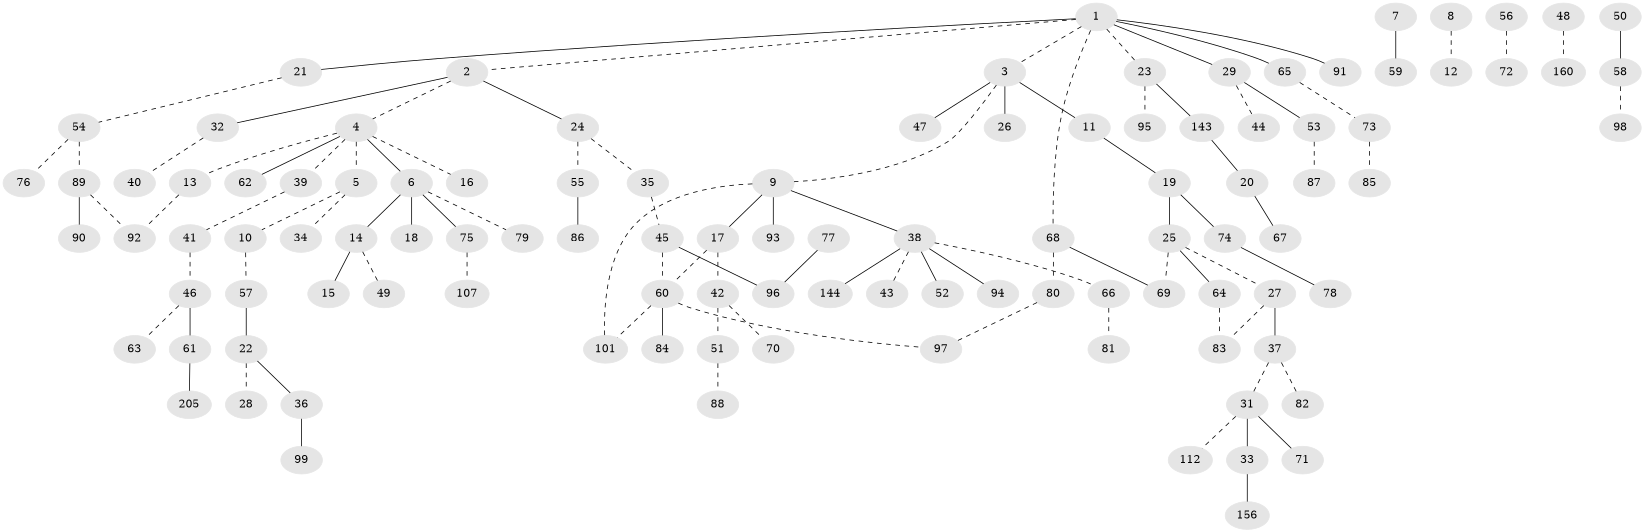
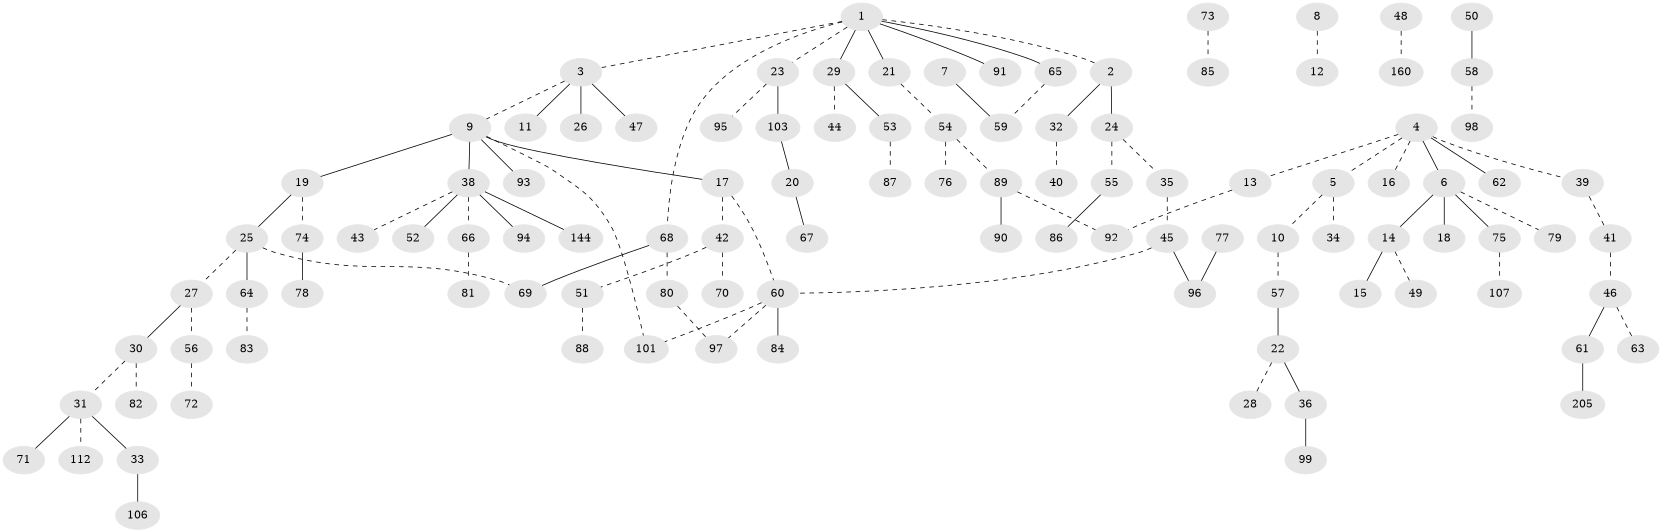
(412, 100) -> none
(1327, 100) -> (1028, 100)
(1202, 128) -> (778, 128)
(1130, 155) -> (386, 155)
(1197, 211) -> (302, 211)
(1247, 322) -> (192, 322)
(1275, 349) -> (136, 349)
(1247, 516) -> (138, 516)
